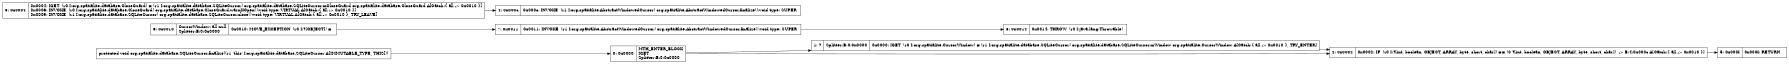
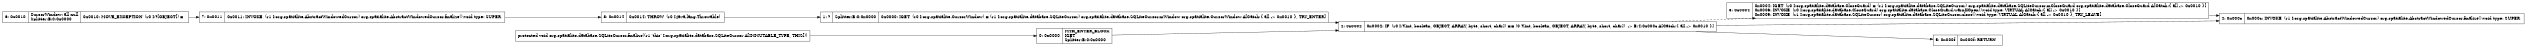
none -> (1712, 20)
none -> (1966, 23)
(747, 52) -> (771, 17)
